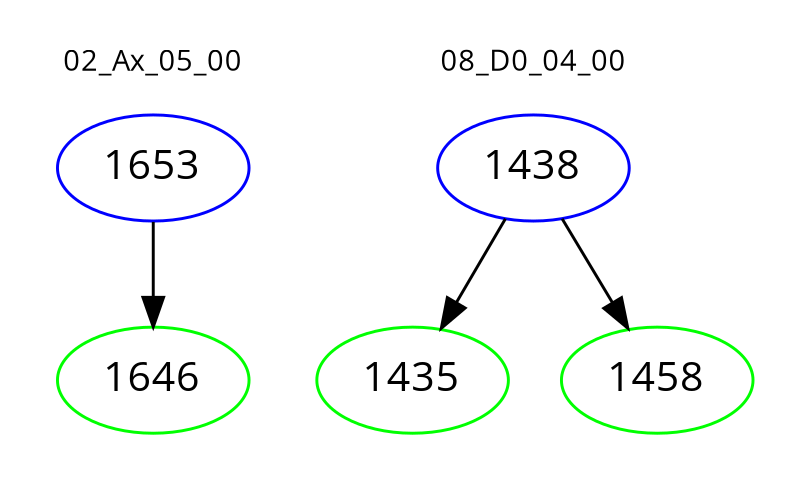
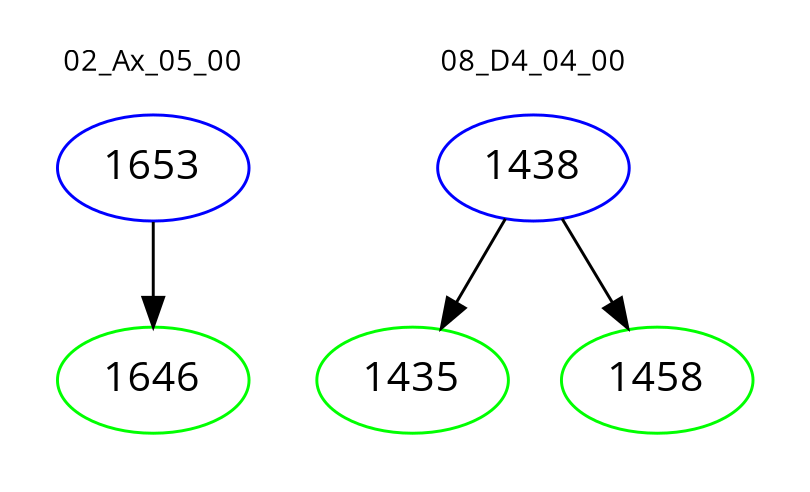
(535, 63) -> (535, 63)
